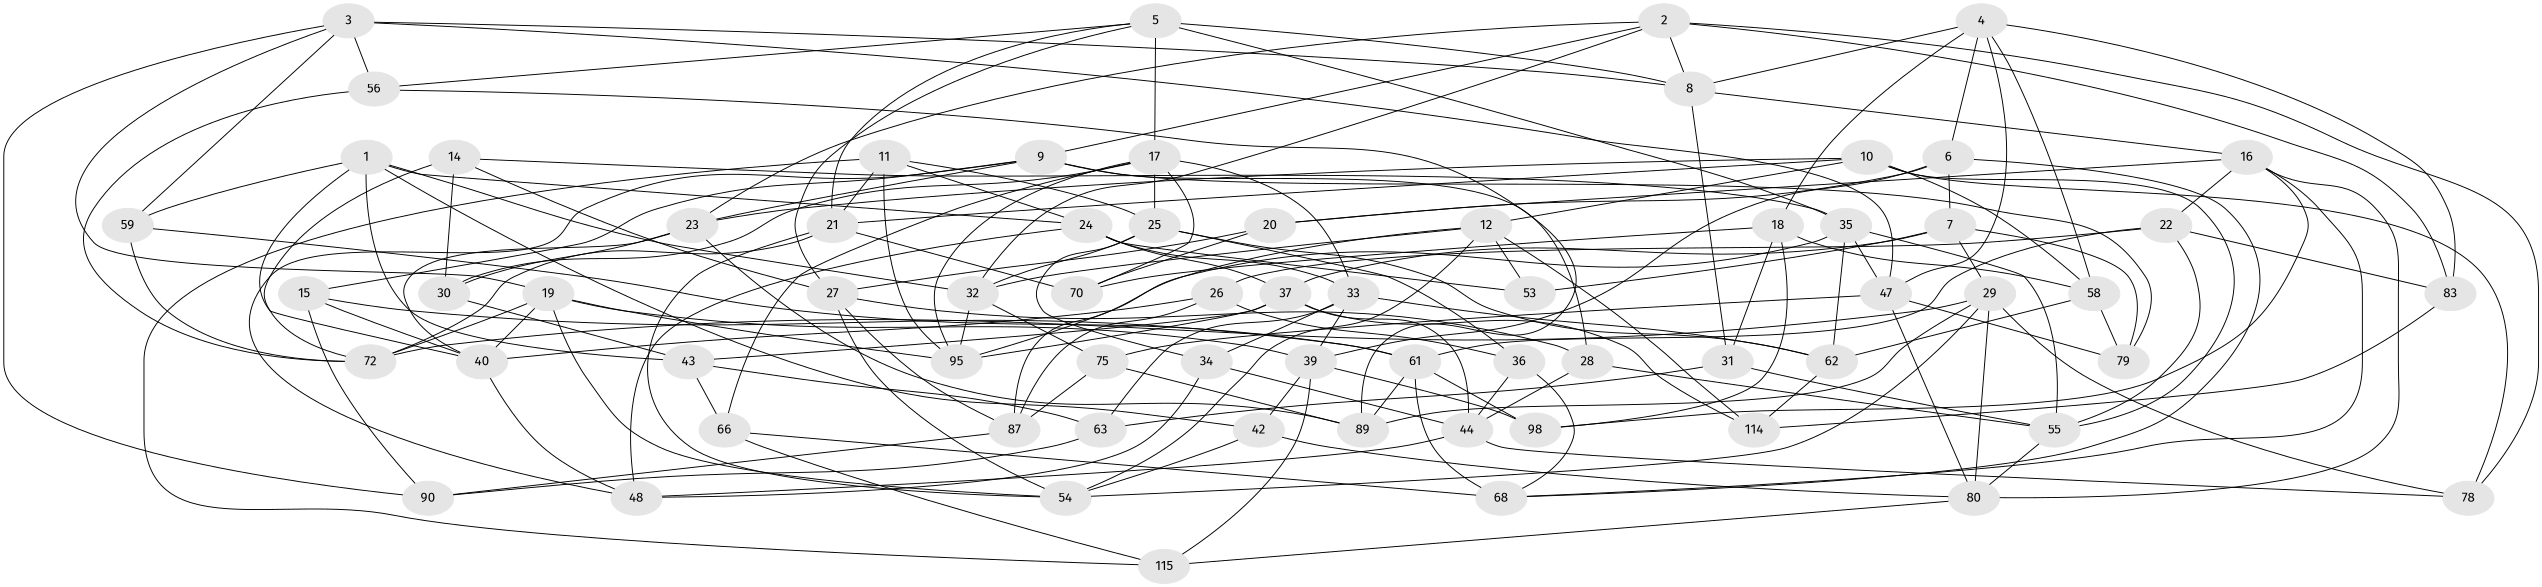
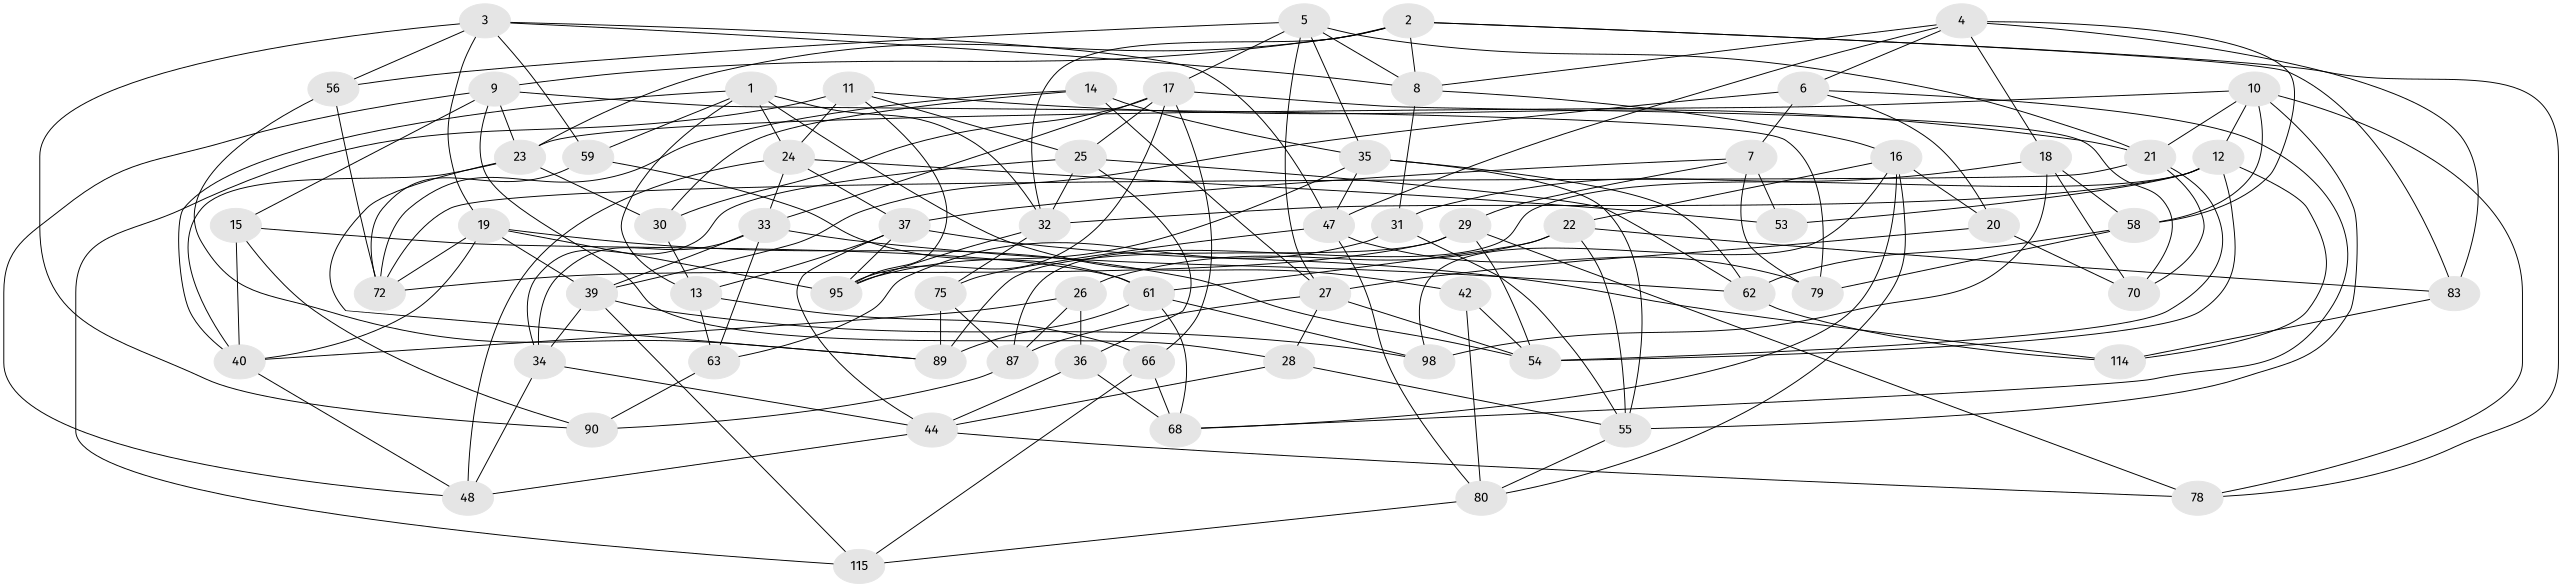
(689, 362) -> (696, 294)
(1285, 396) -> (570, 323)
(1982, 396) -> none
